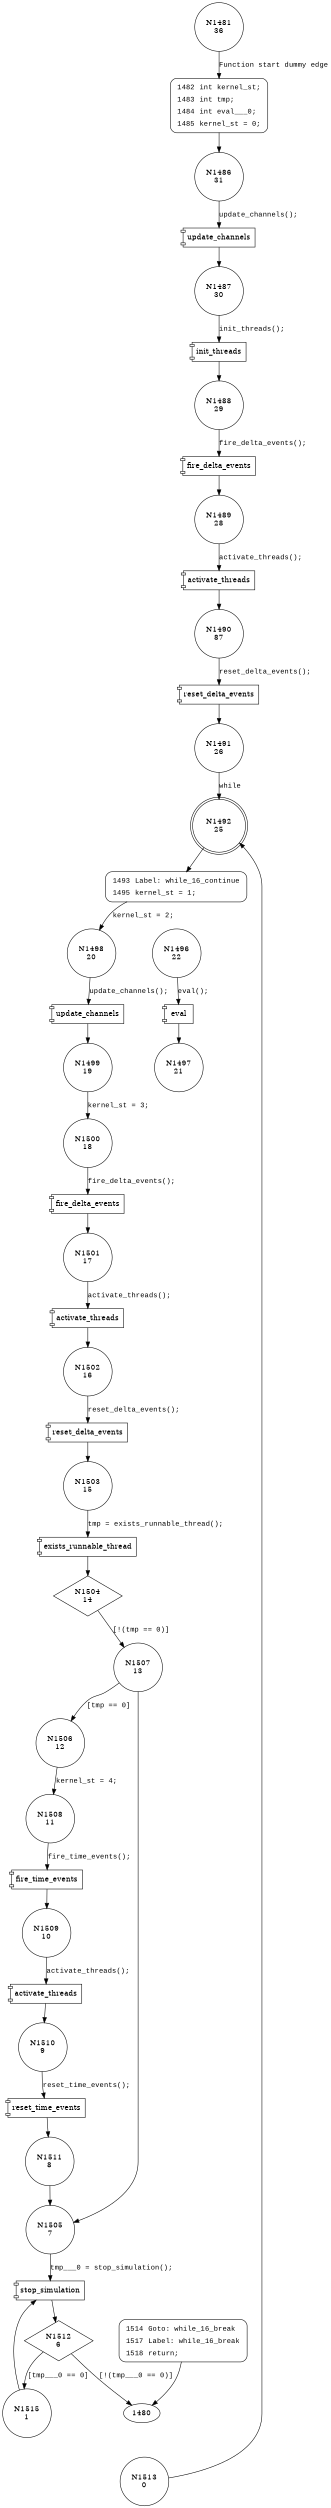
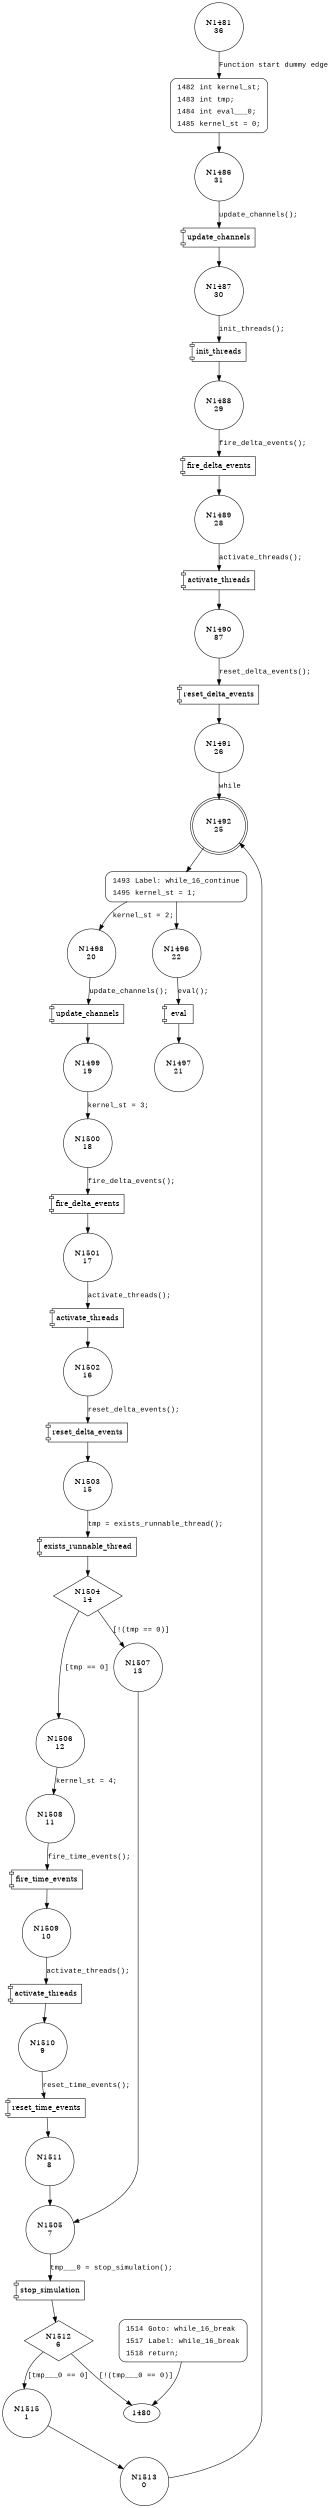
none -> (176, 913)
(94, 1697) -> (62, 1660)
(14, 2345) -> (83, 2446)
